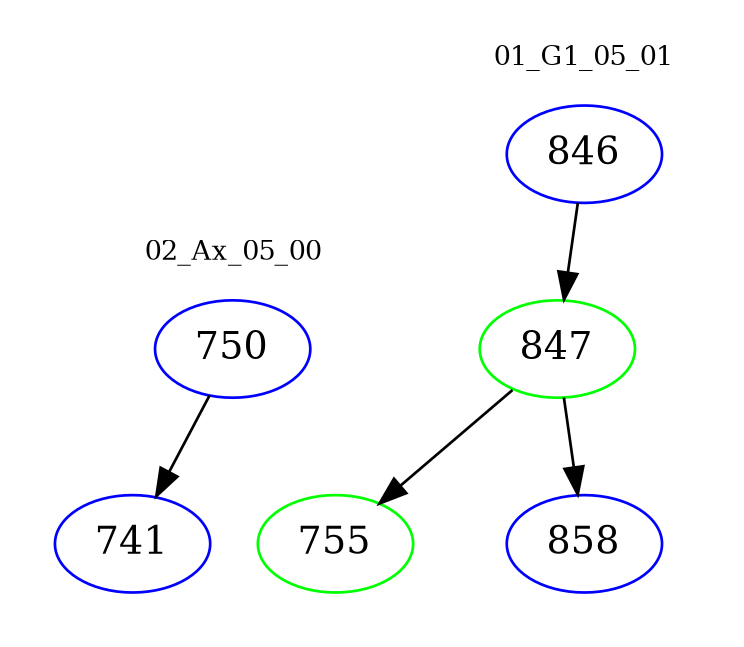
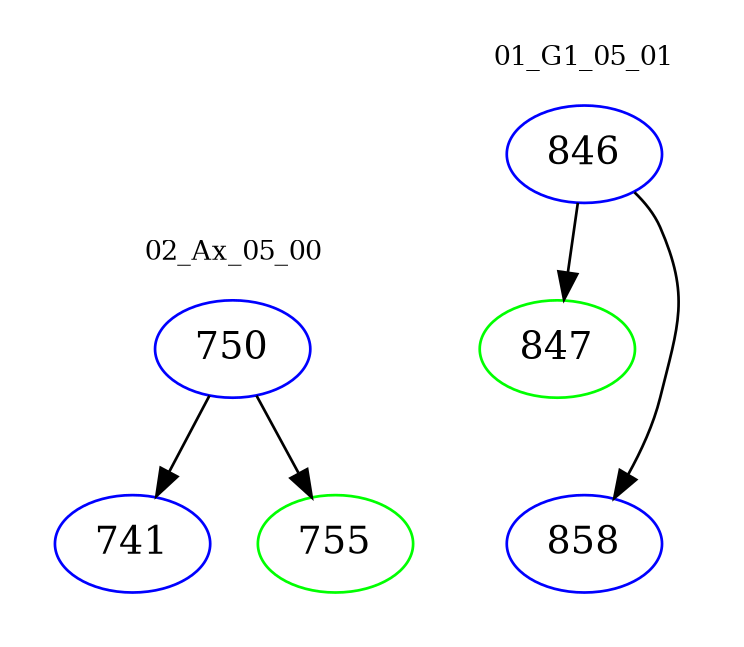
(476, 421) -> (278, 434)
(569, 432) -> (676, 332)
